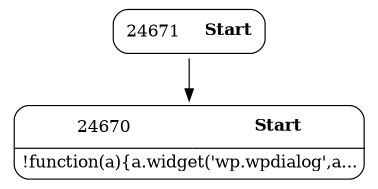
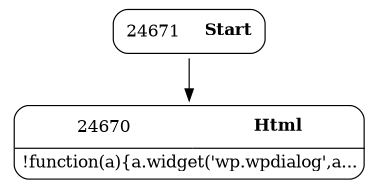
(278, 126) -> (278, 126)
